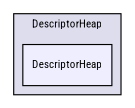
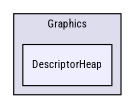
(67, 25) -> (67, 25)
